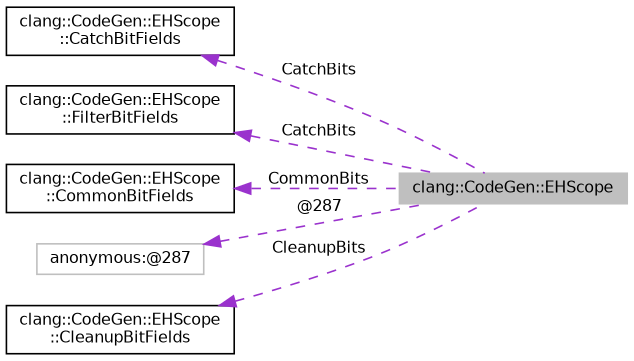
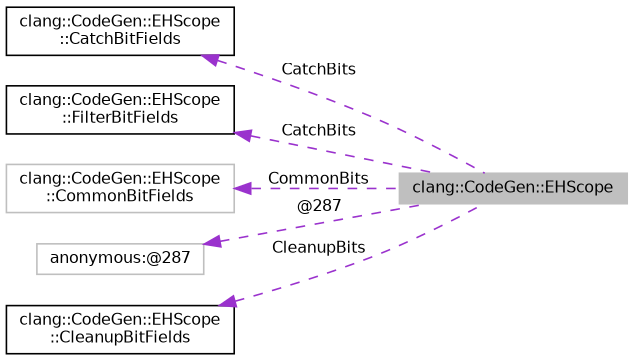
(120, 188) -> (120, 188)
